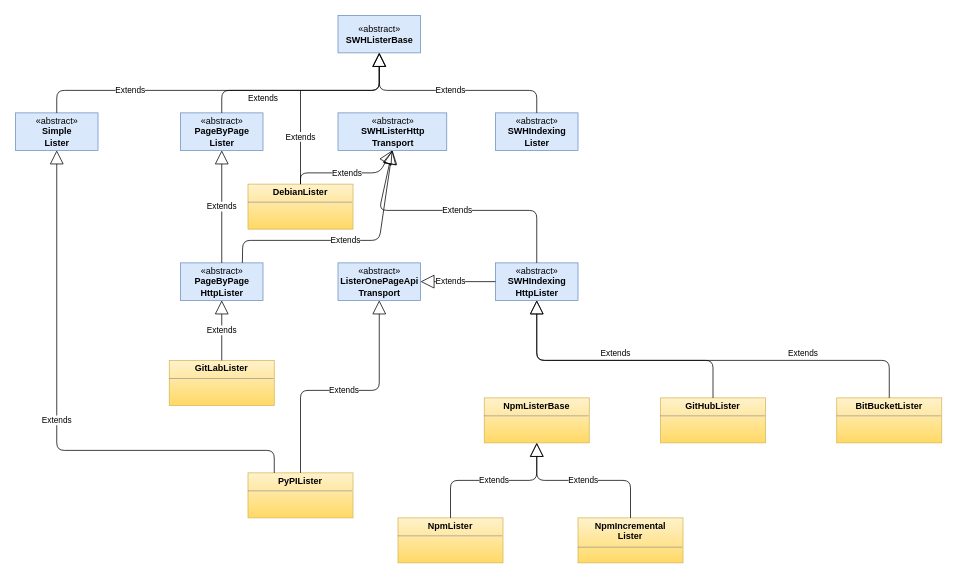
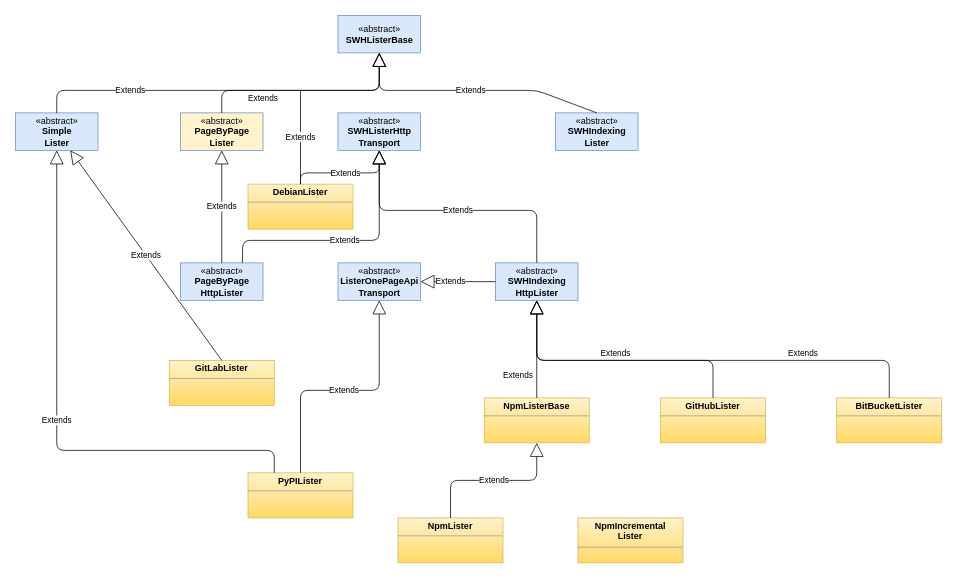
(222, 132) -> (222, 132)
(392, 132) -> (379, 132)
(537, 132) -> (597, 132)
(222, 337) -> (150, 261)
none -> (537, 380)
(601, 480) -> none
